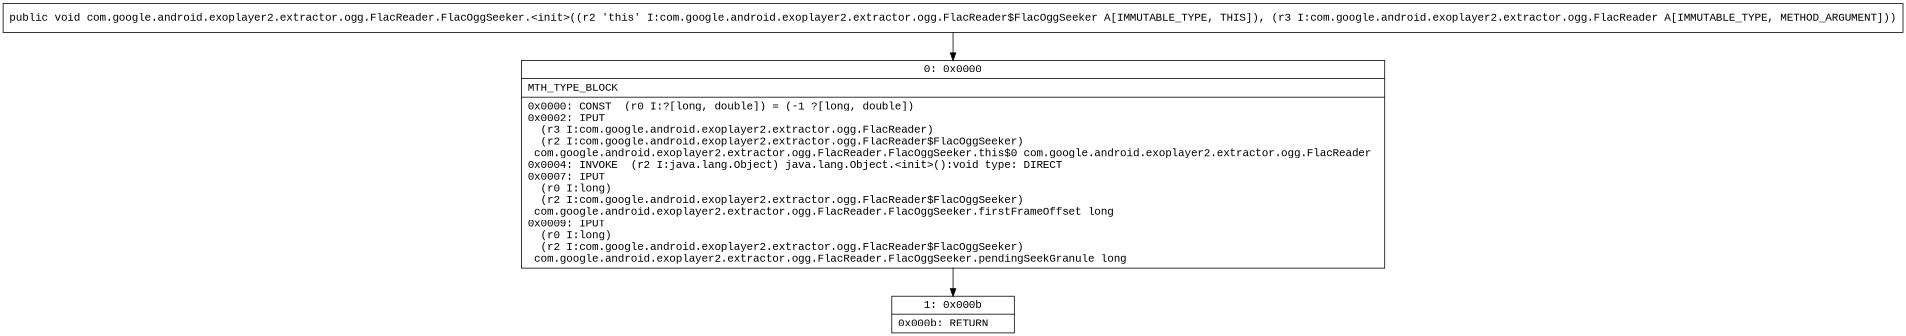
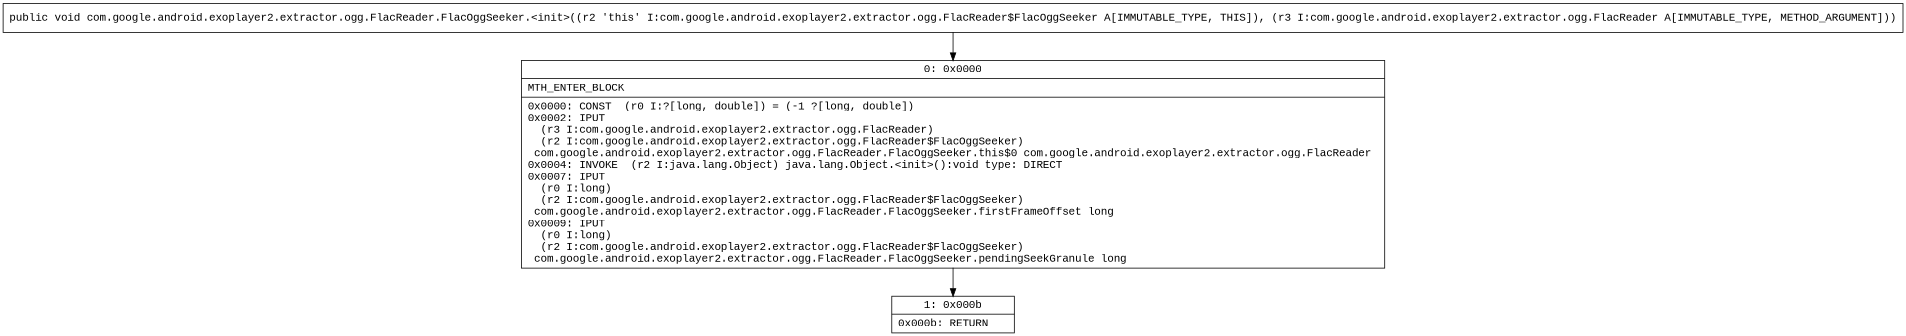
(573, 87) -> (576, 87)
